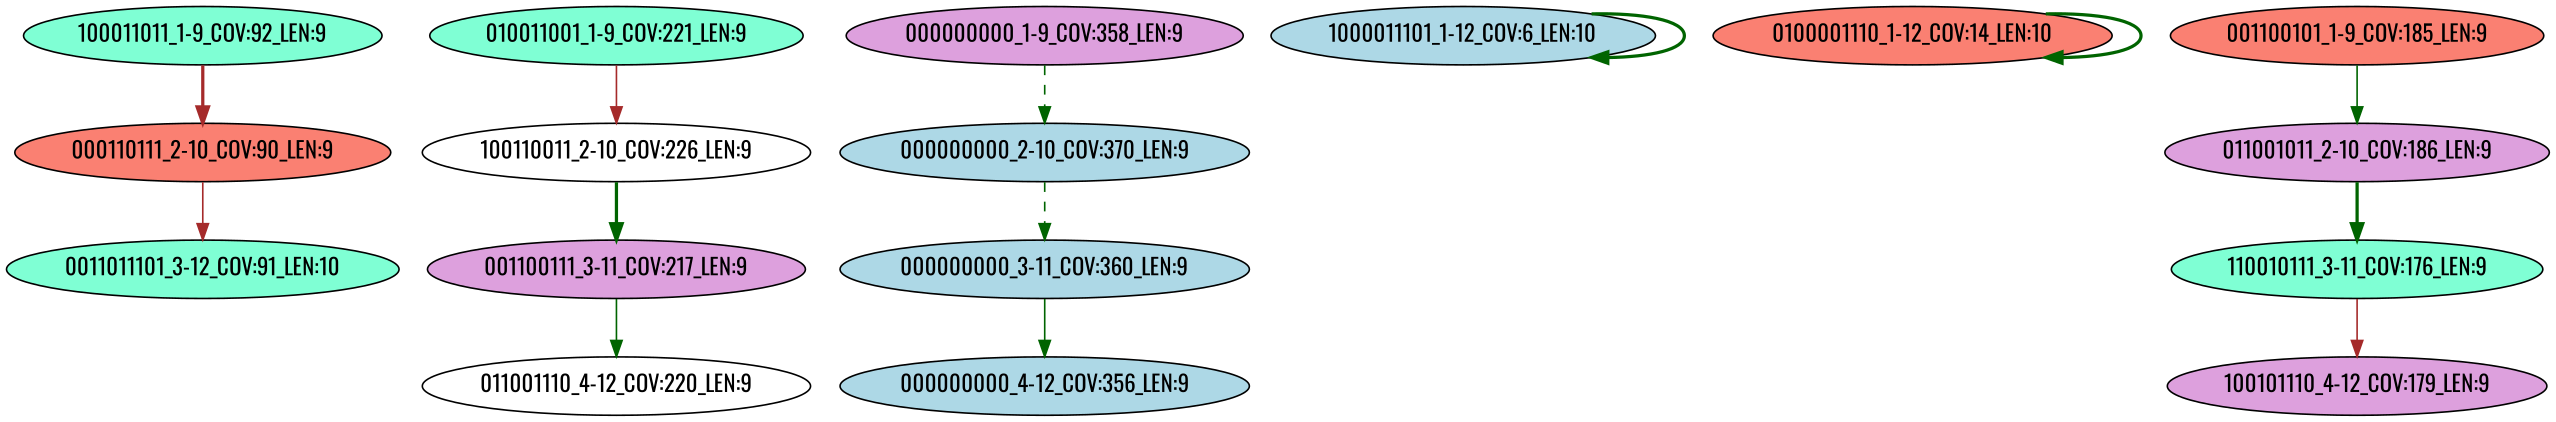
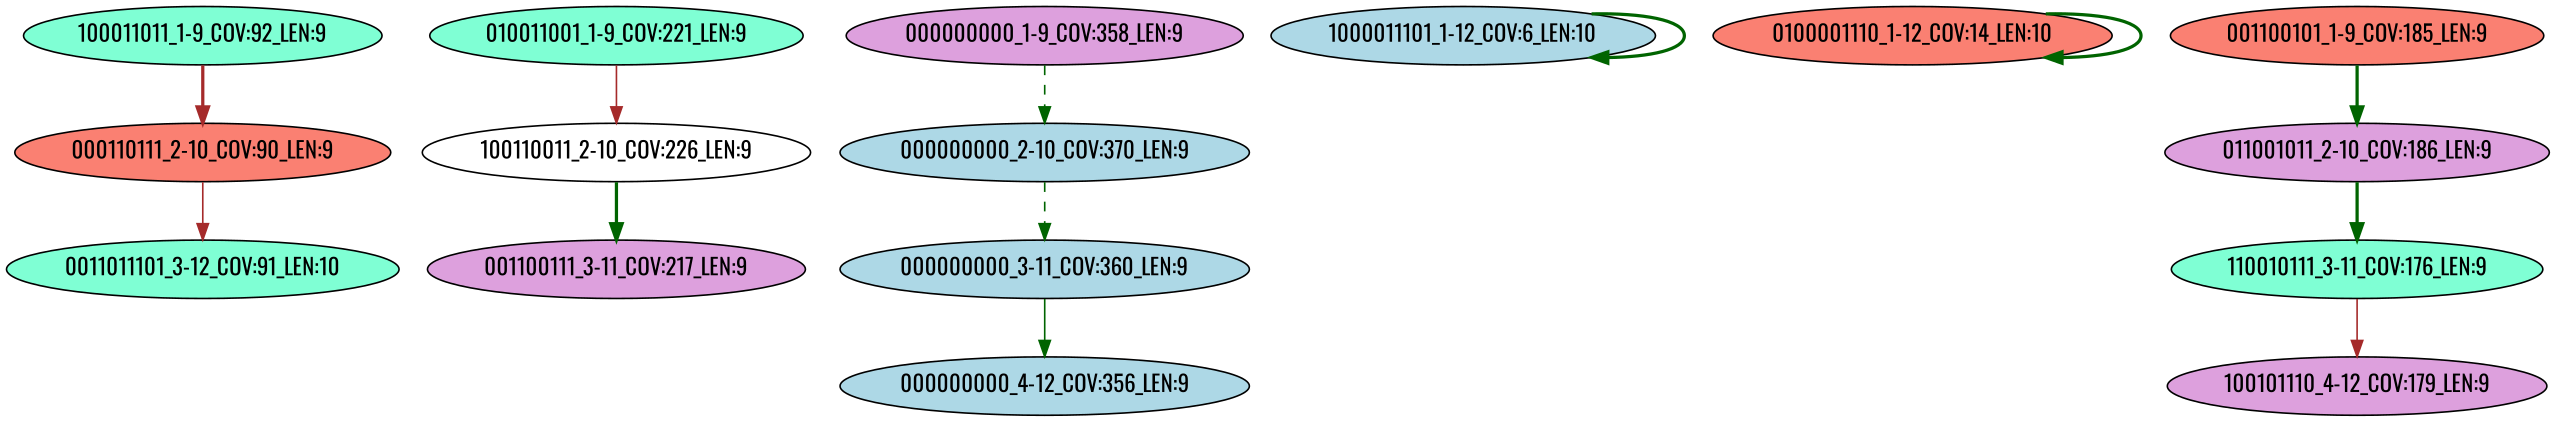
(2357, 86) -> (2357, 86)
(616, 386) -> none
